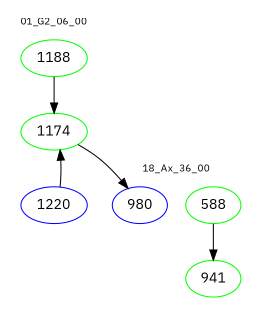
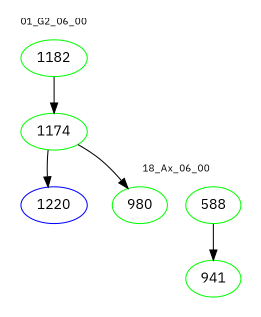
(54, 58) -> (54, 58)
(177, 169) -> (177, 169)
(61, 174) -> (47, 163)
(140, 205) -> (140, 205)
